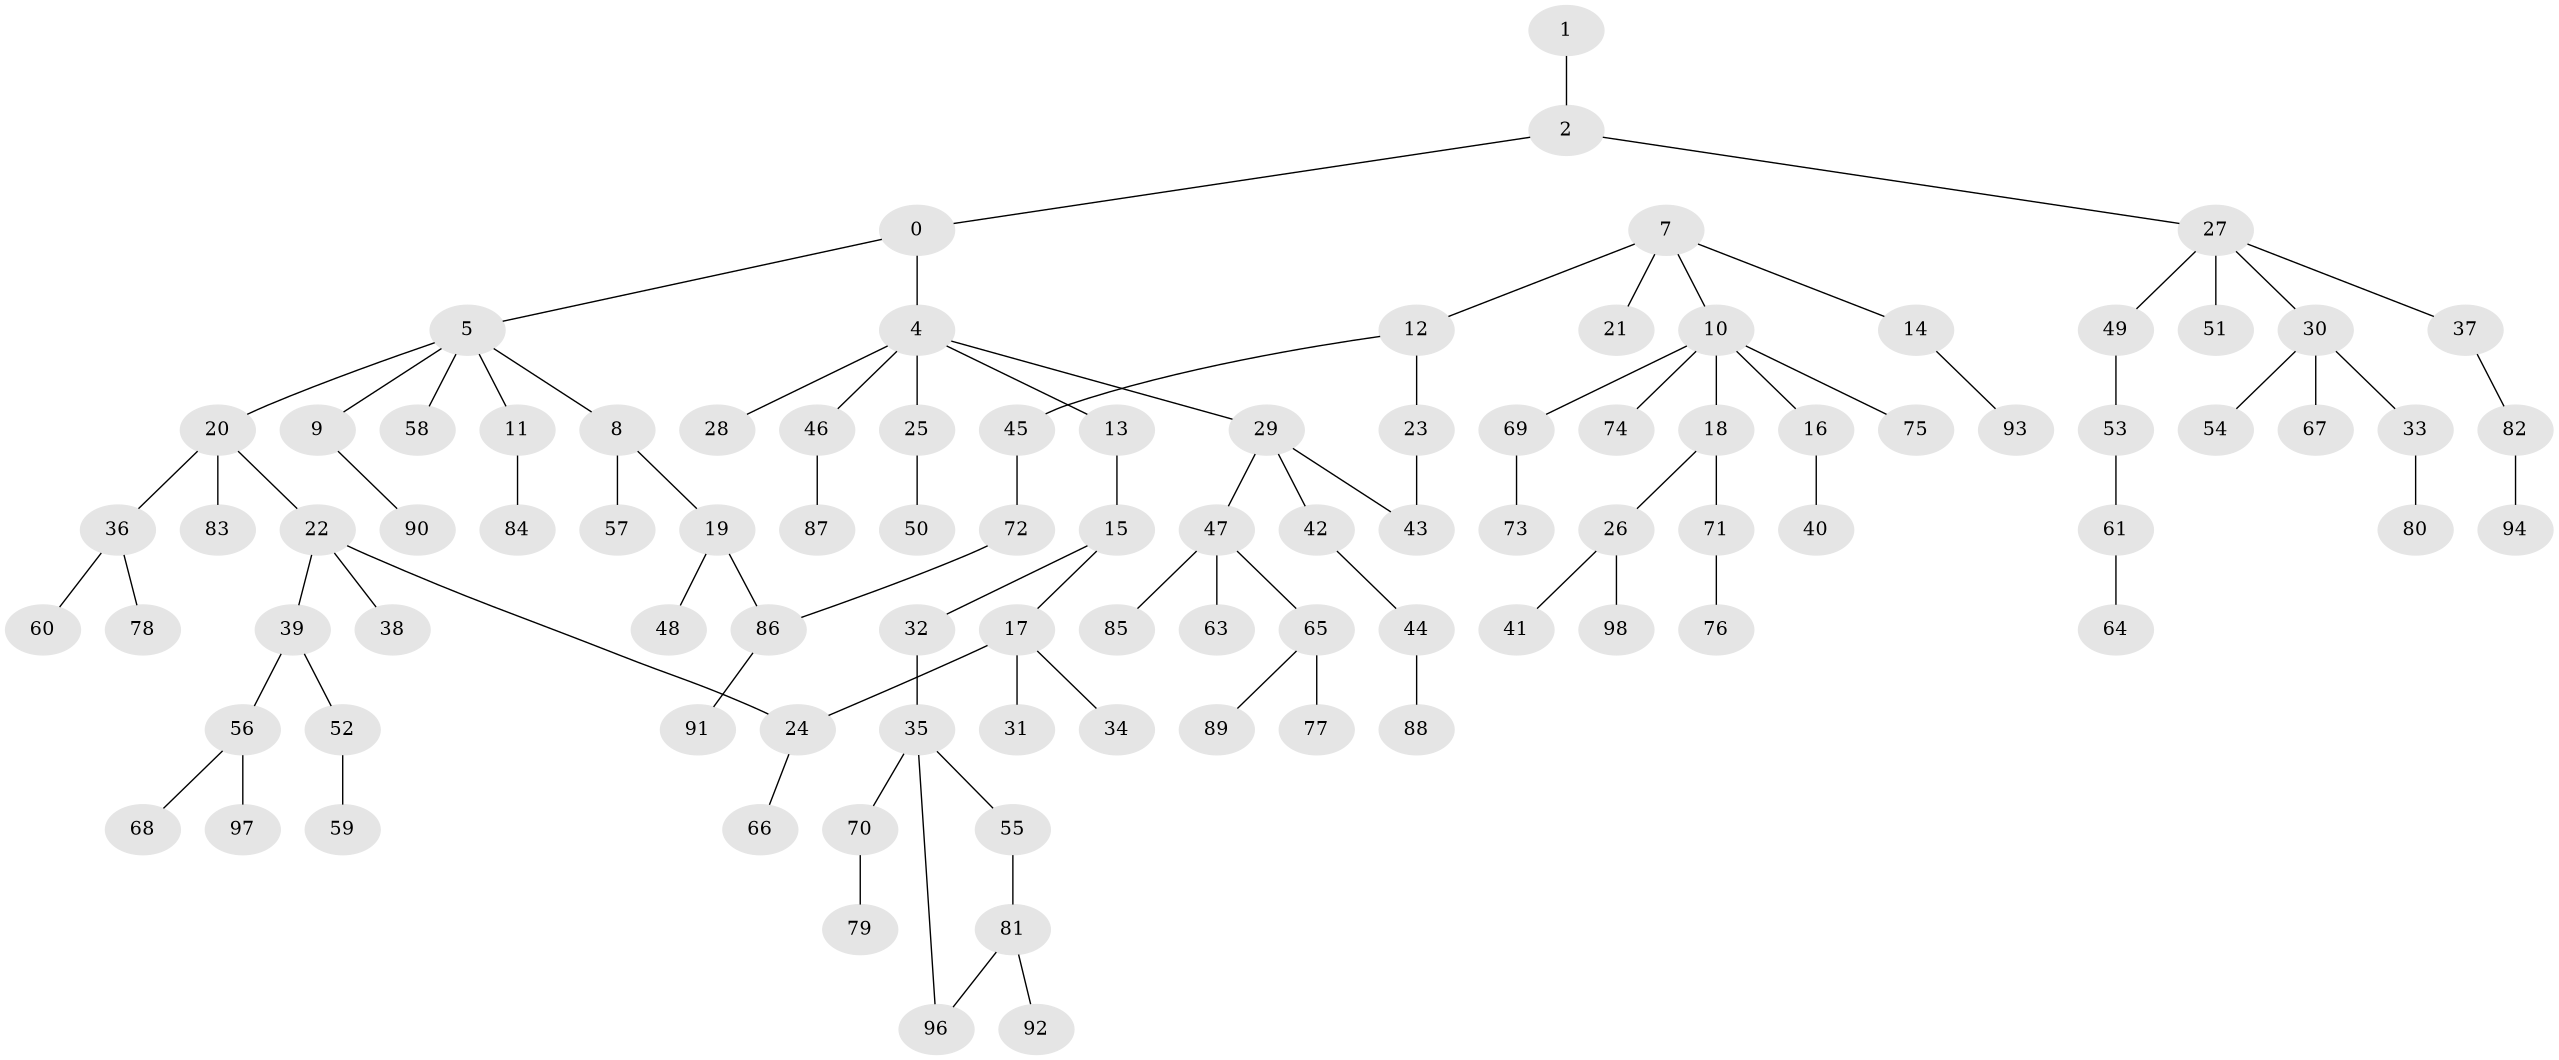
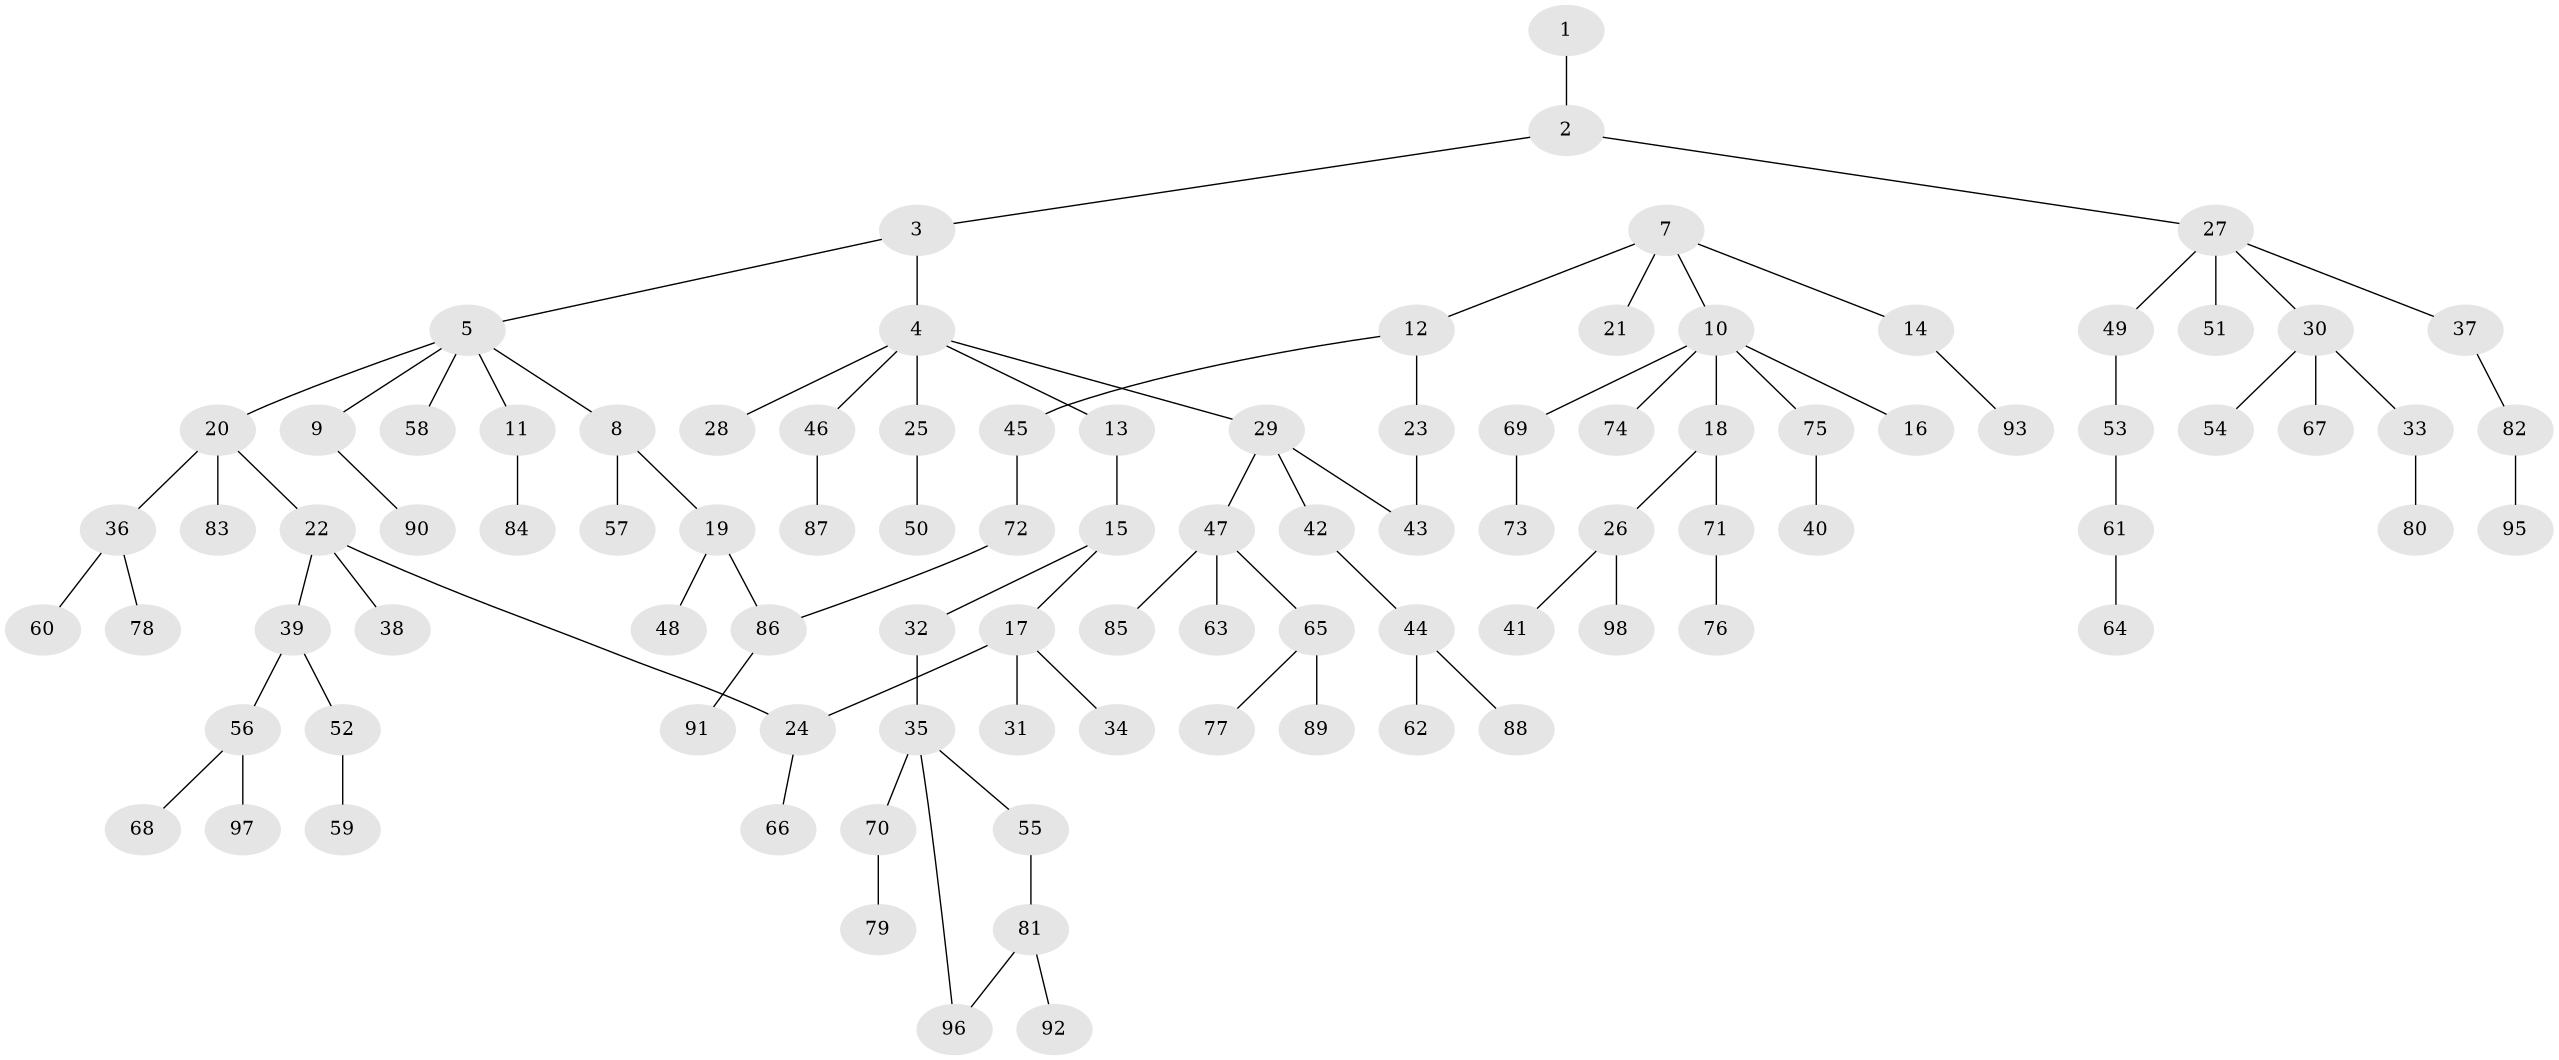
(917, 230) -> (917, 230)
(1816, 480) -> (1816, 480)
(2516, 530) -> (2516, 530)
none -> (1417, 730)
